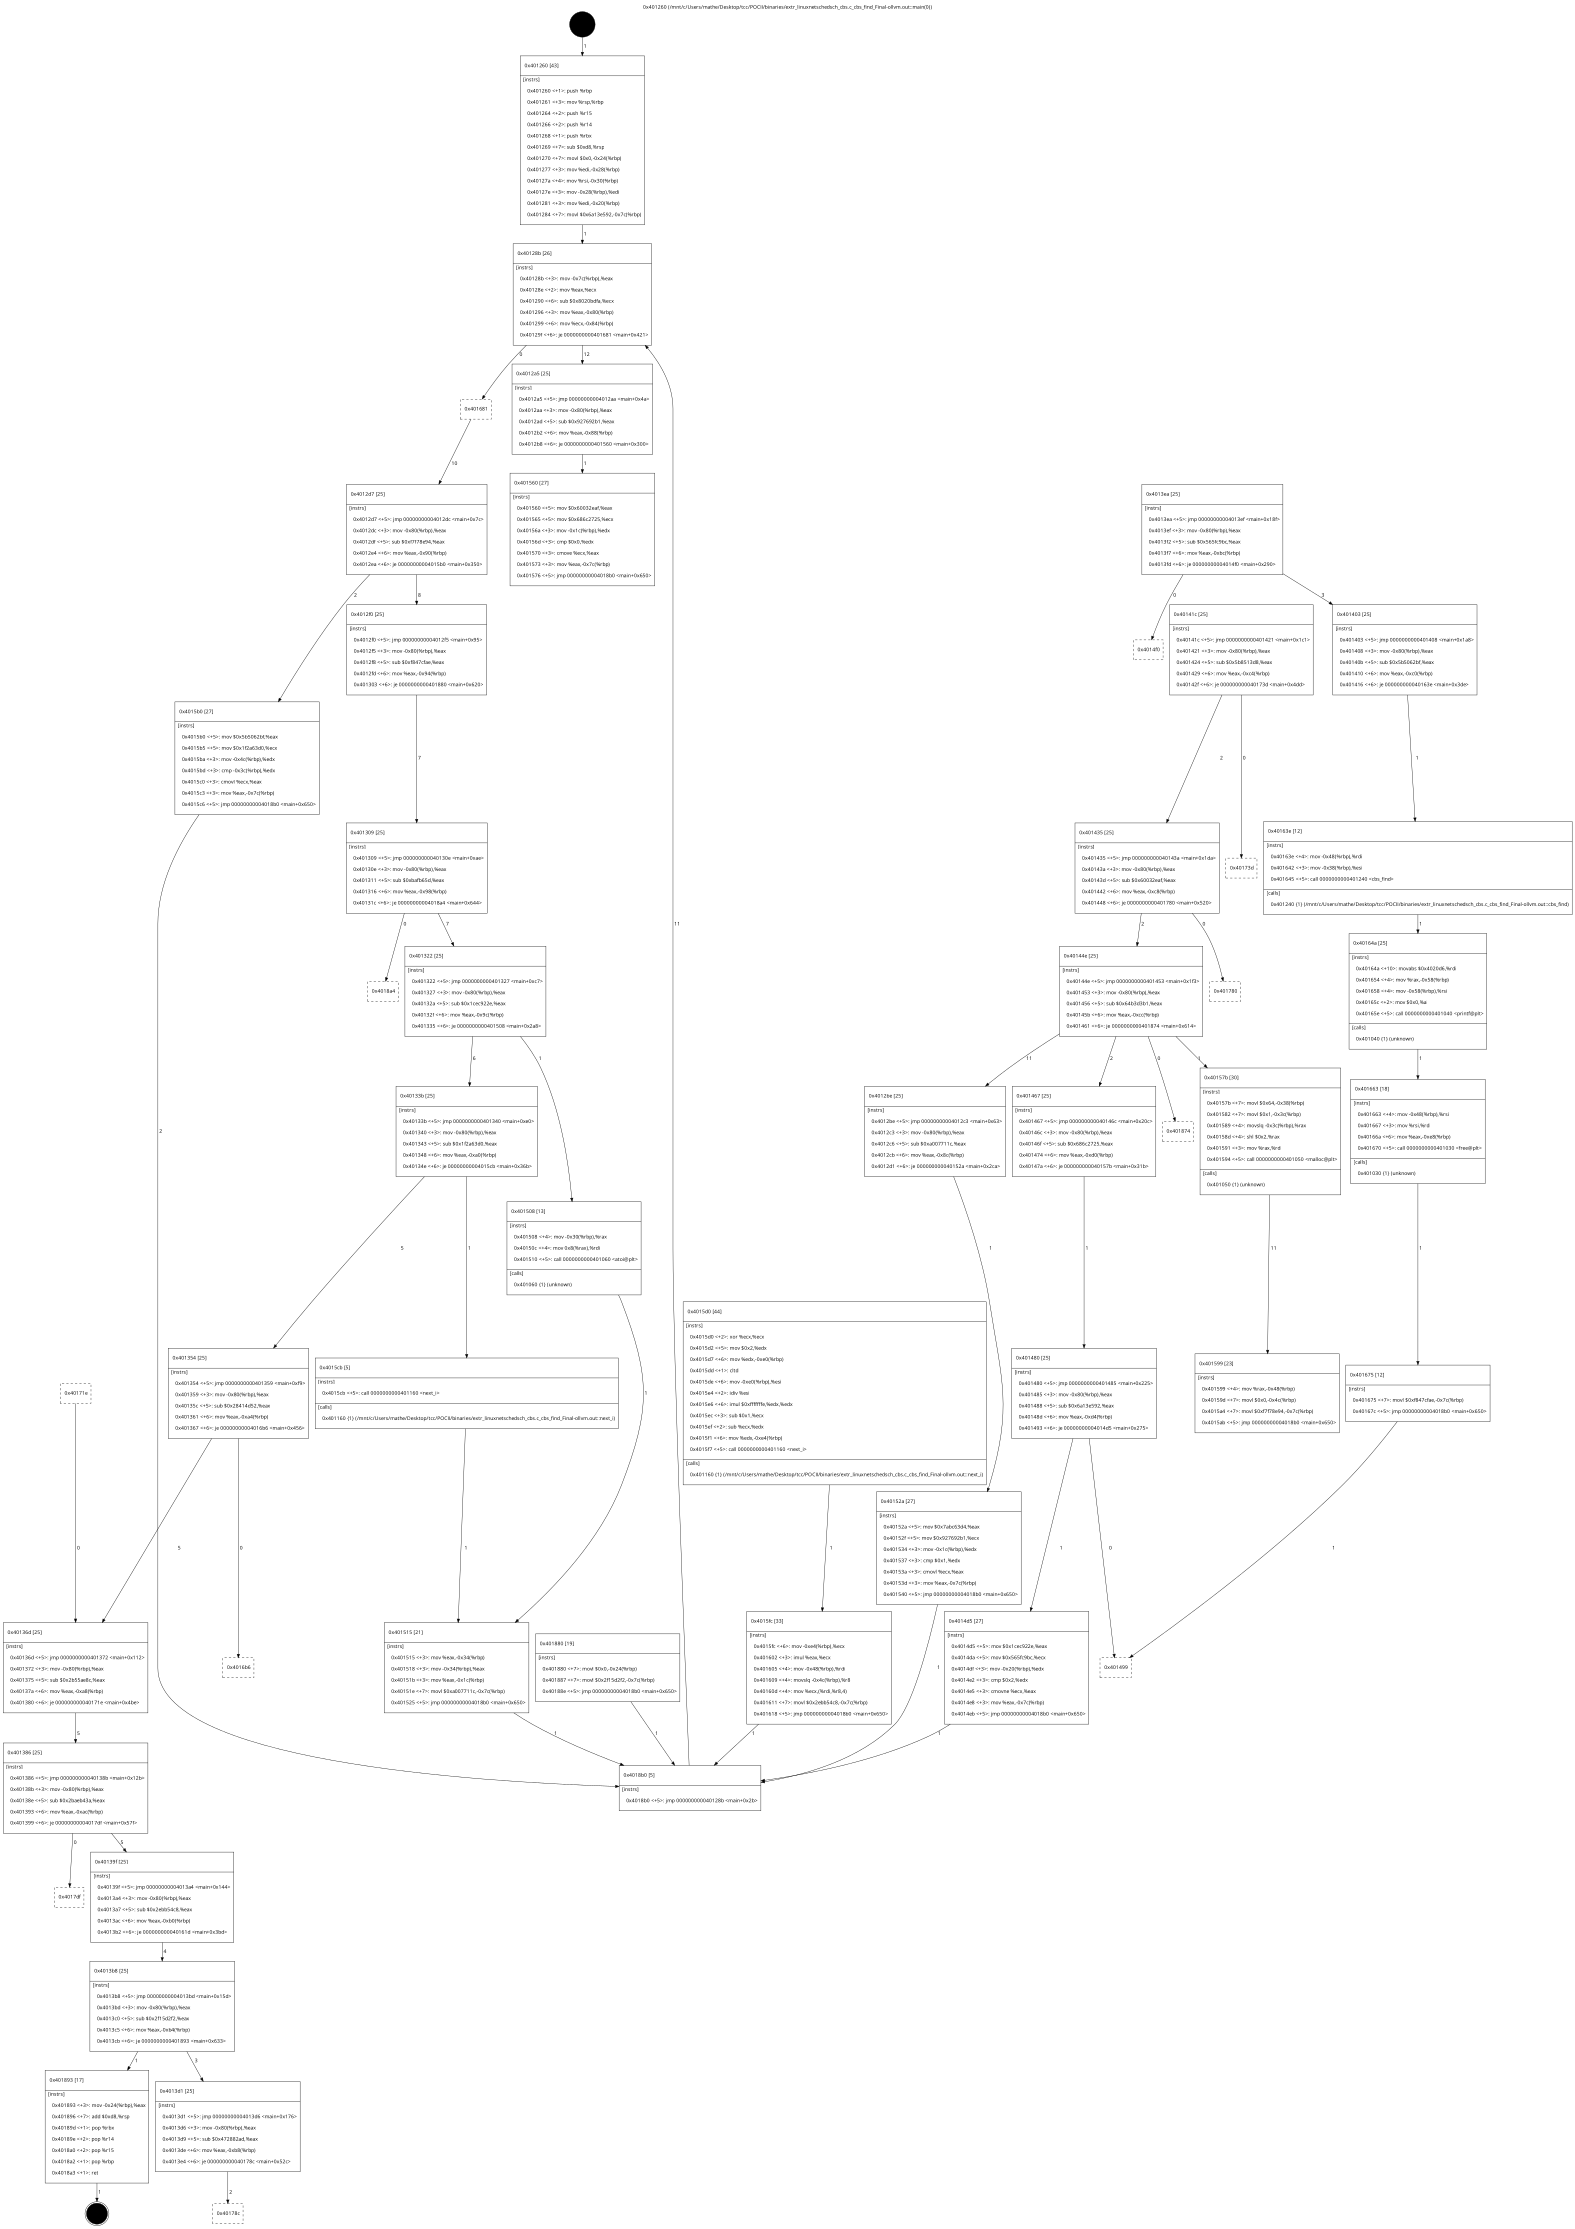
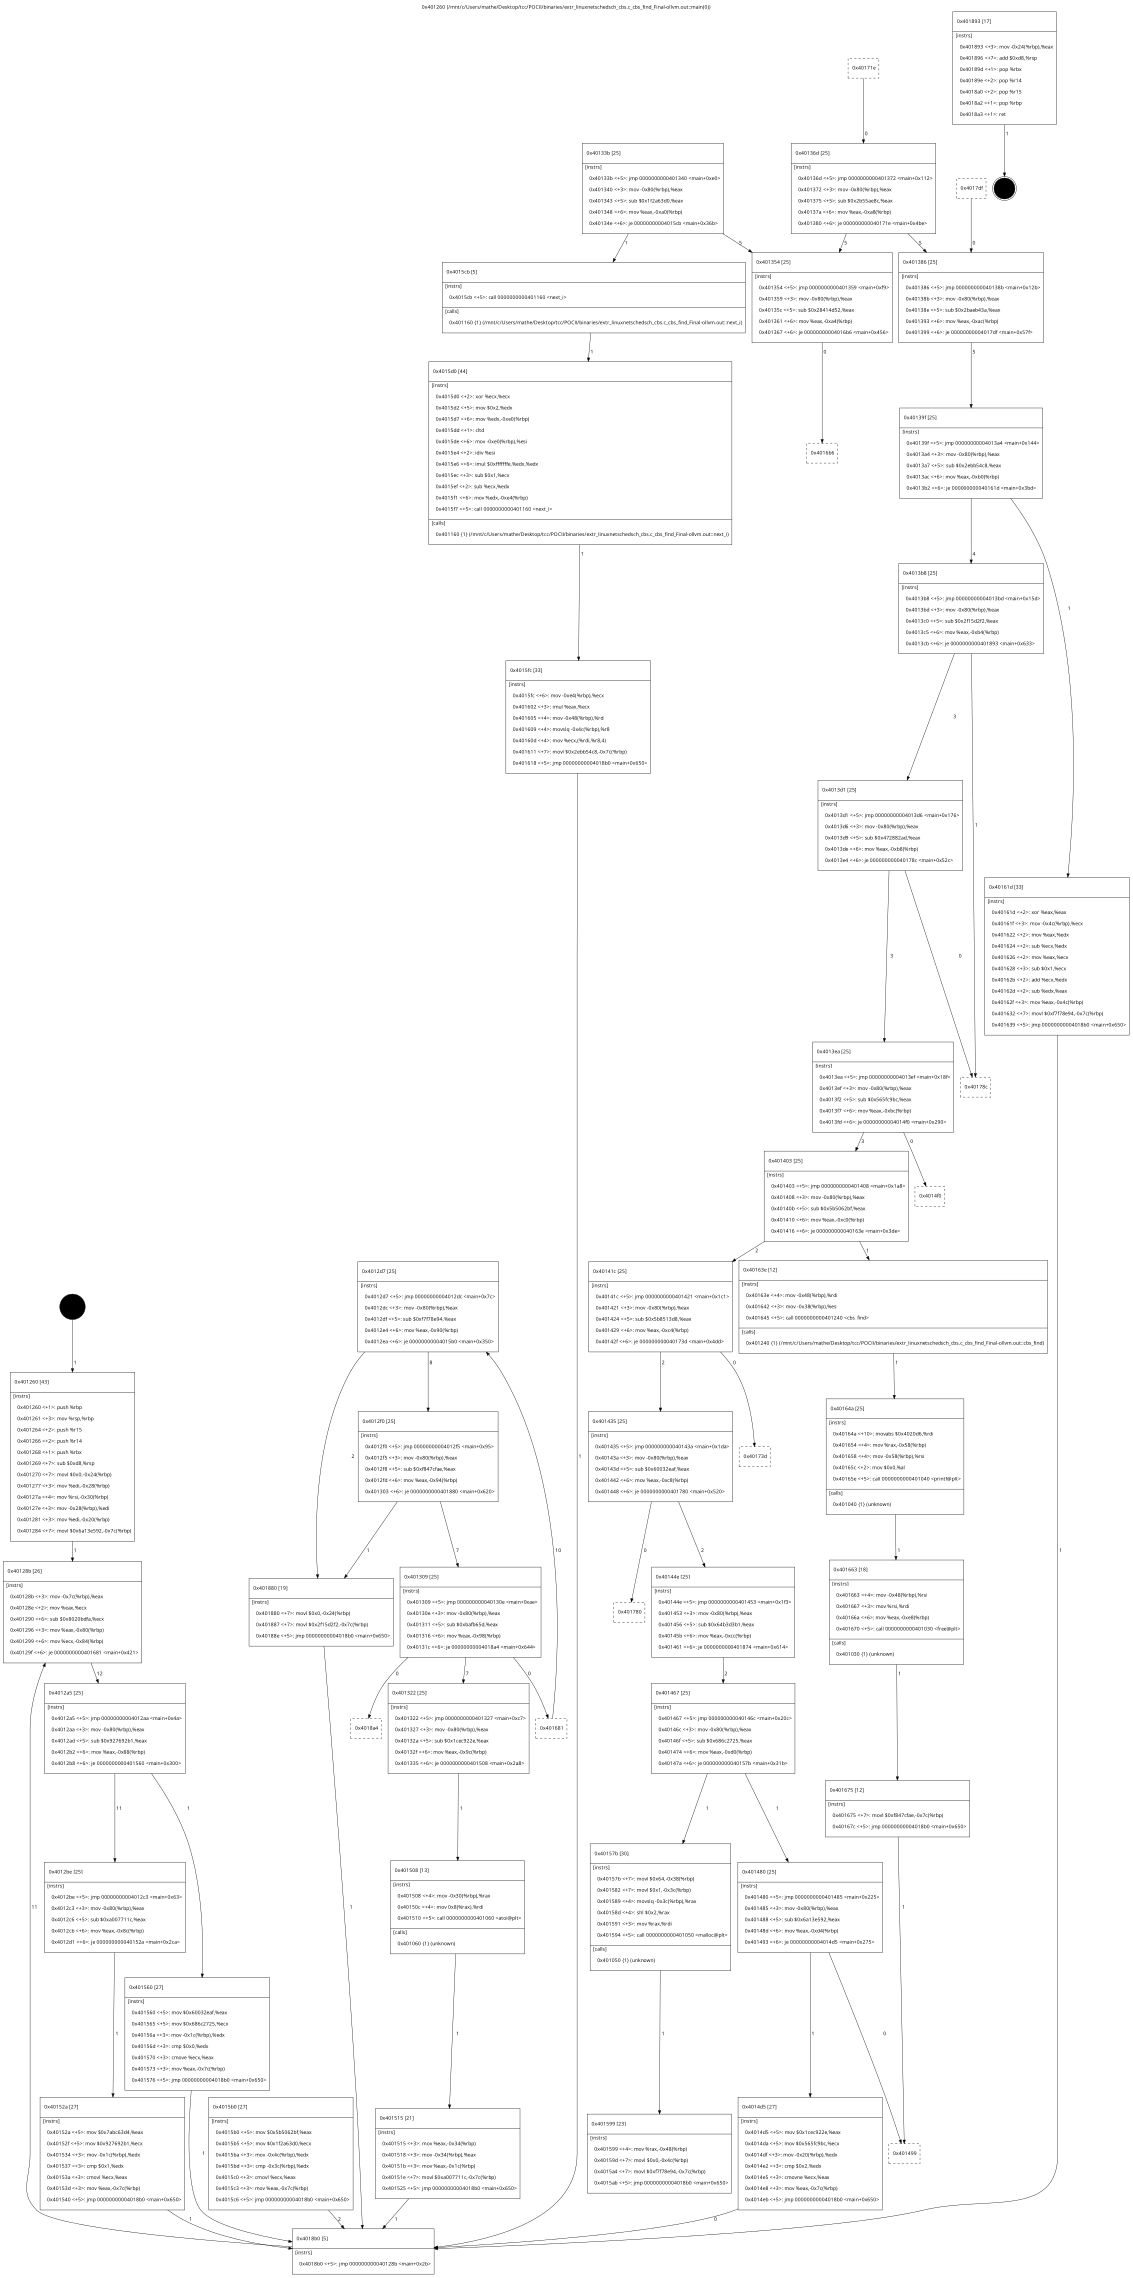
(504, 370) -> (533, 1684)
(322, 634) -> (323, 1459)
none -> (887, 954)
none -> (1057, 956)
(1190, 1051) -> (696, 1807)
(1023, 1058) -> (115, 1816)
(471, 1060) -> none
(1178, 1131) -> none
(1273, 1248) -> (663, 2034)
none -> (750, 1251)
(161, 1524) -> (843, 241)
(462, 1524) -> (590, 345)
none -> (372, 1539)
(939, 1734) -> (715, 2219)
(71, 1858) -> (971, 224)
(134, 2059) -> (973, 864)
(230, 2192) -> (960, 956)
none -> (195, 2198)
